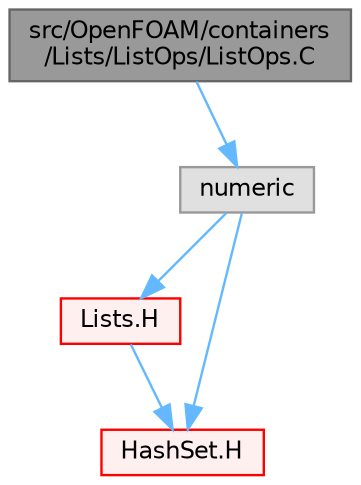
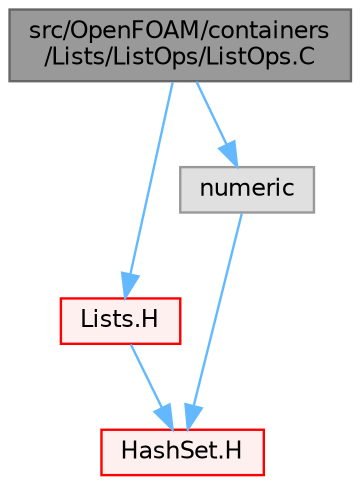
(192, 247) -> (152, 178)
